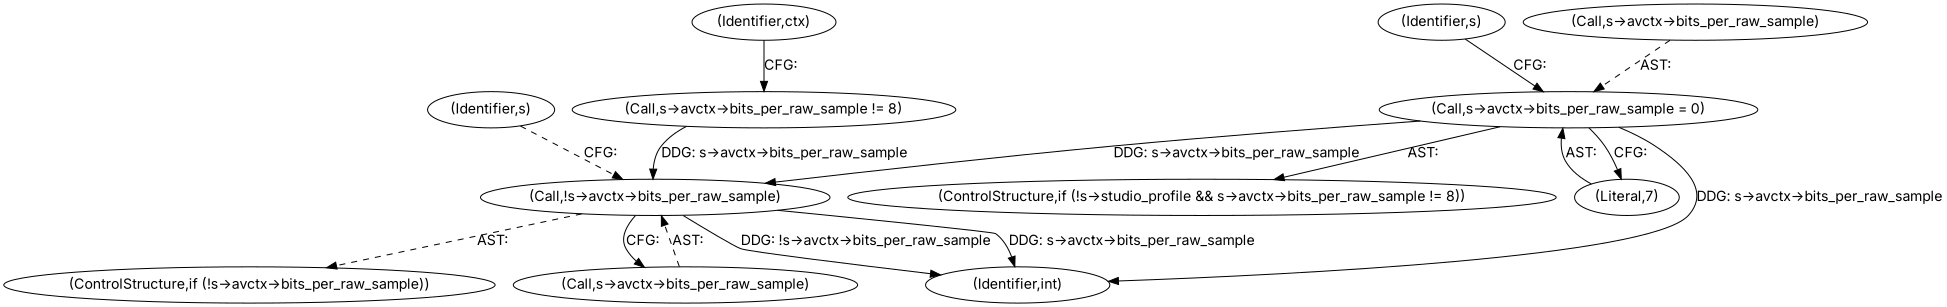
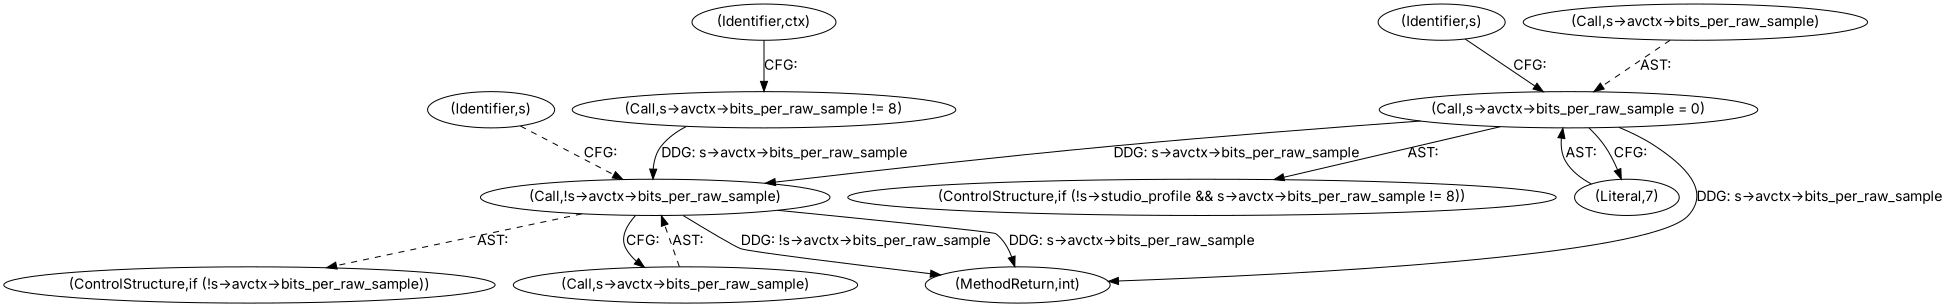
(1018, 285) -> (1018, 285)
